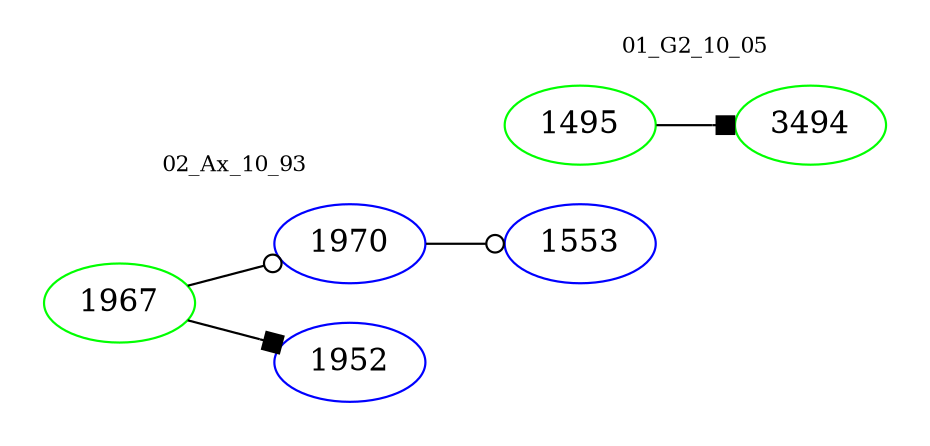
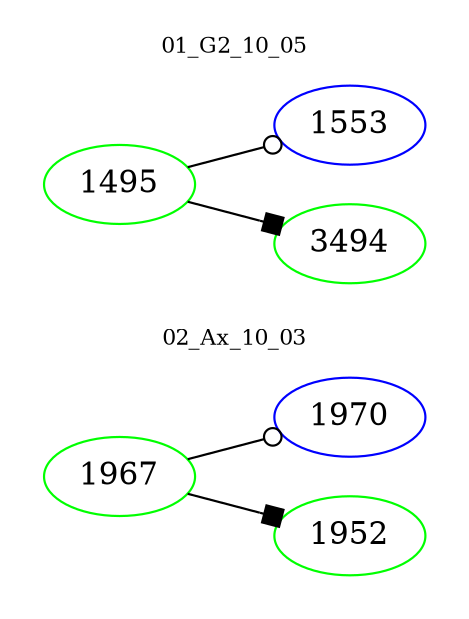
(235, 166) -> (235, 339)
(457, 244) -> (226, 157)
(350, 362) -> (350, 536)
